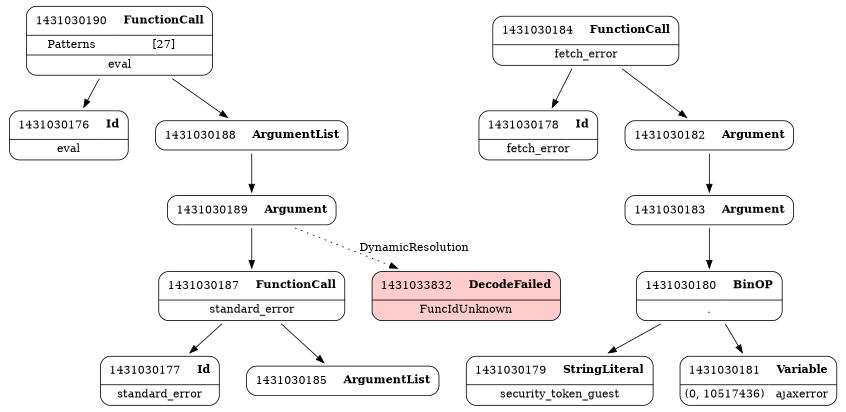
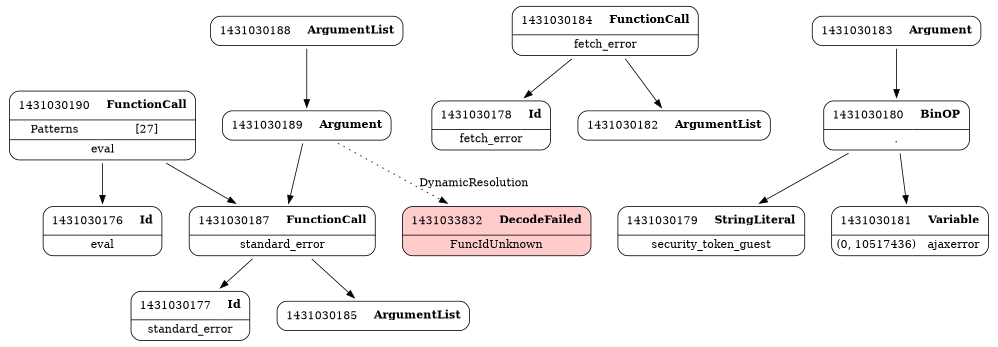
(196, 96) -> (197, 181)
(754, 135) -> (718, 125)
(709, 169) -> none
